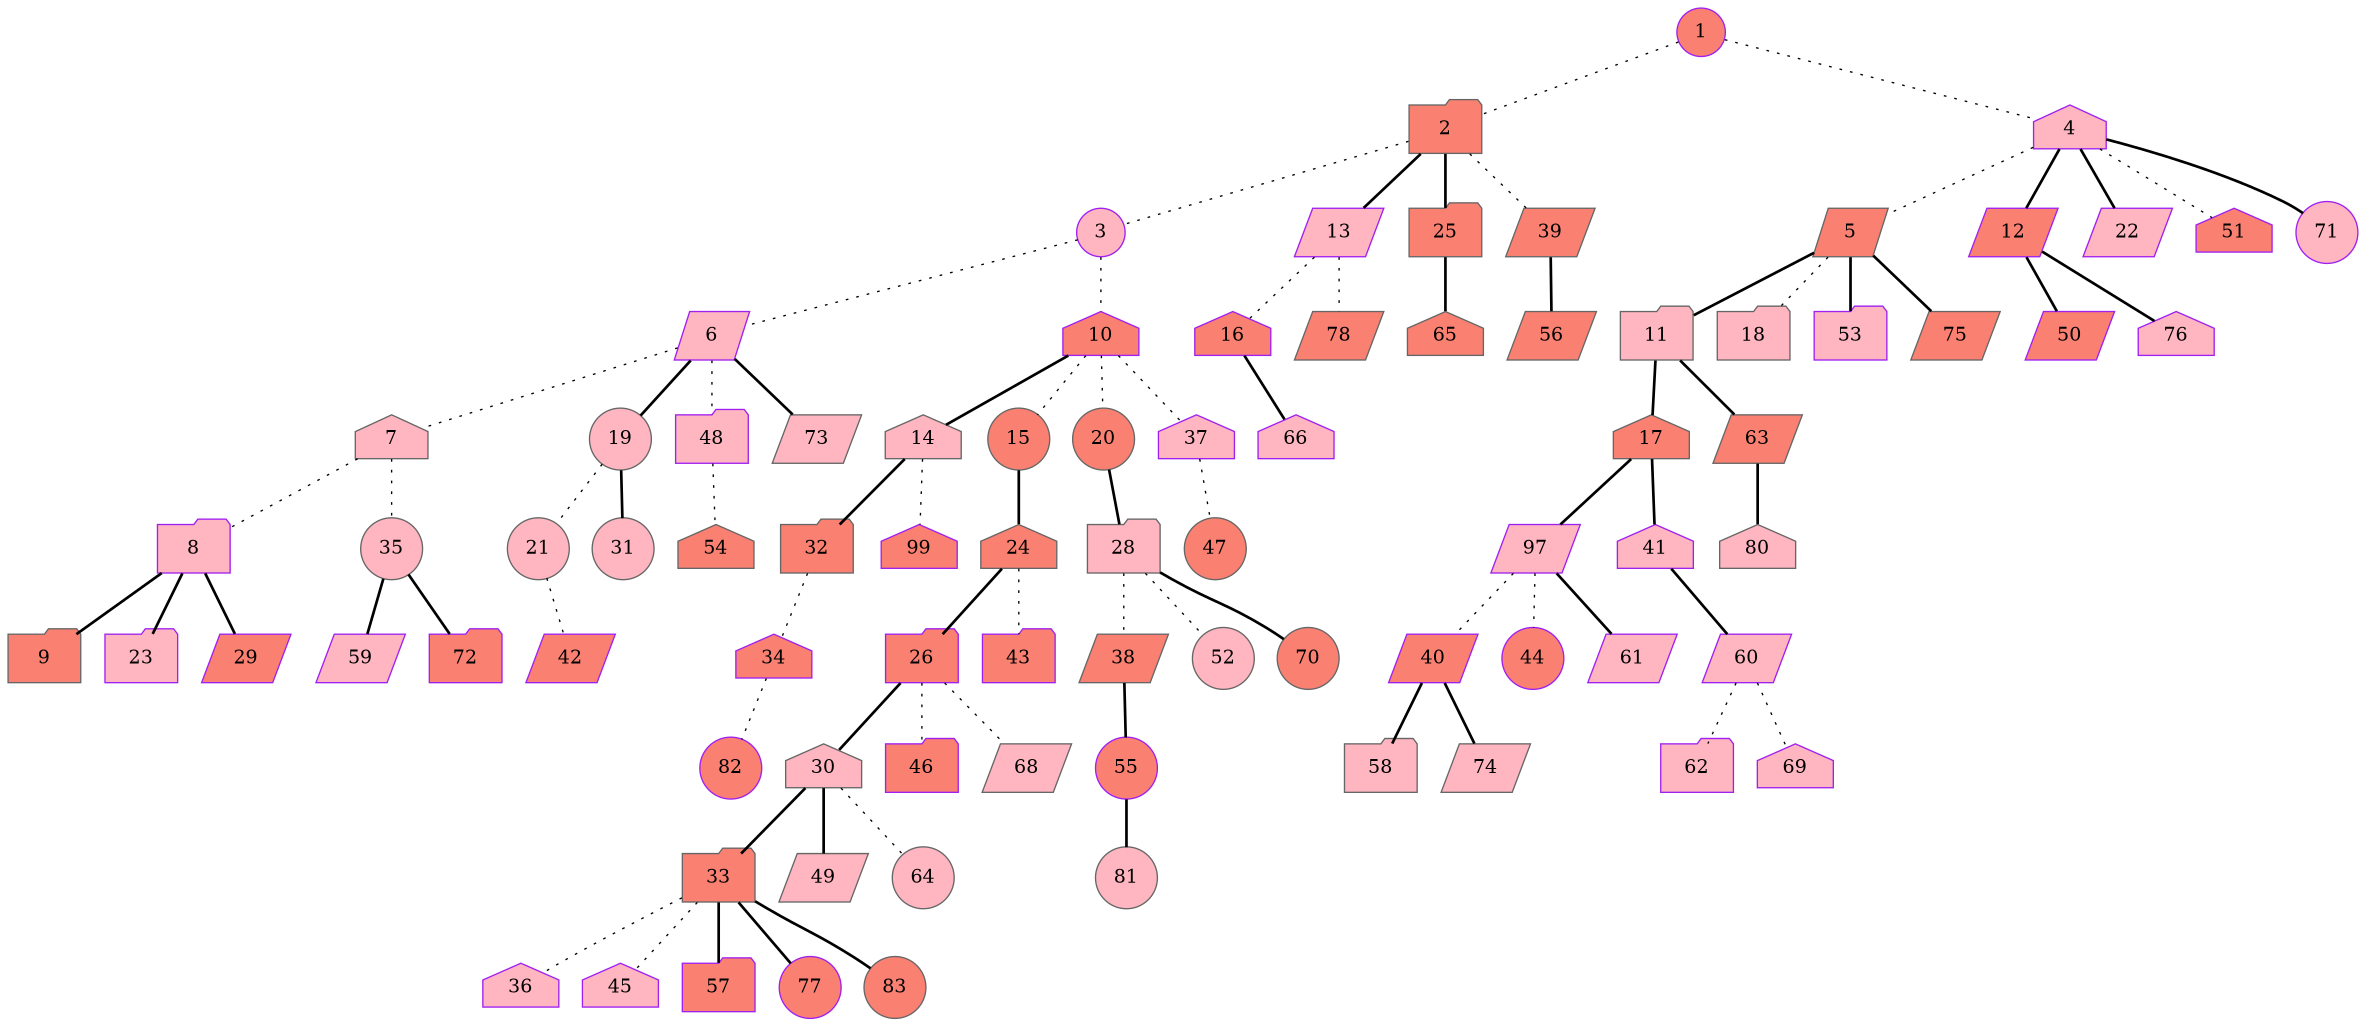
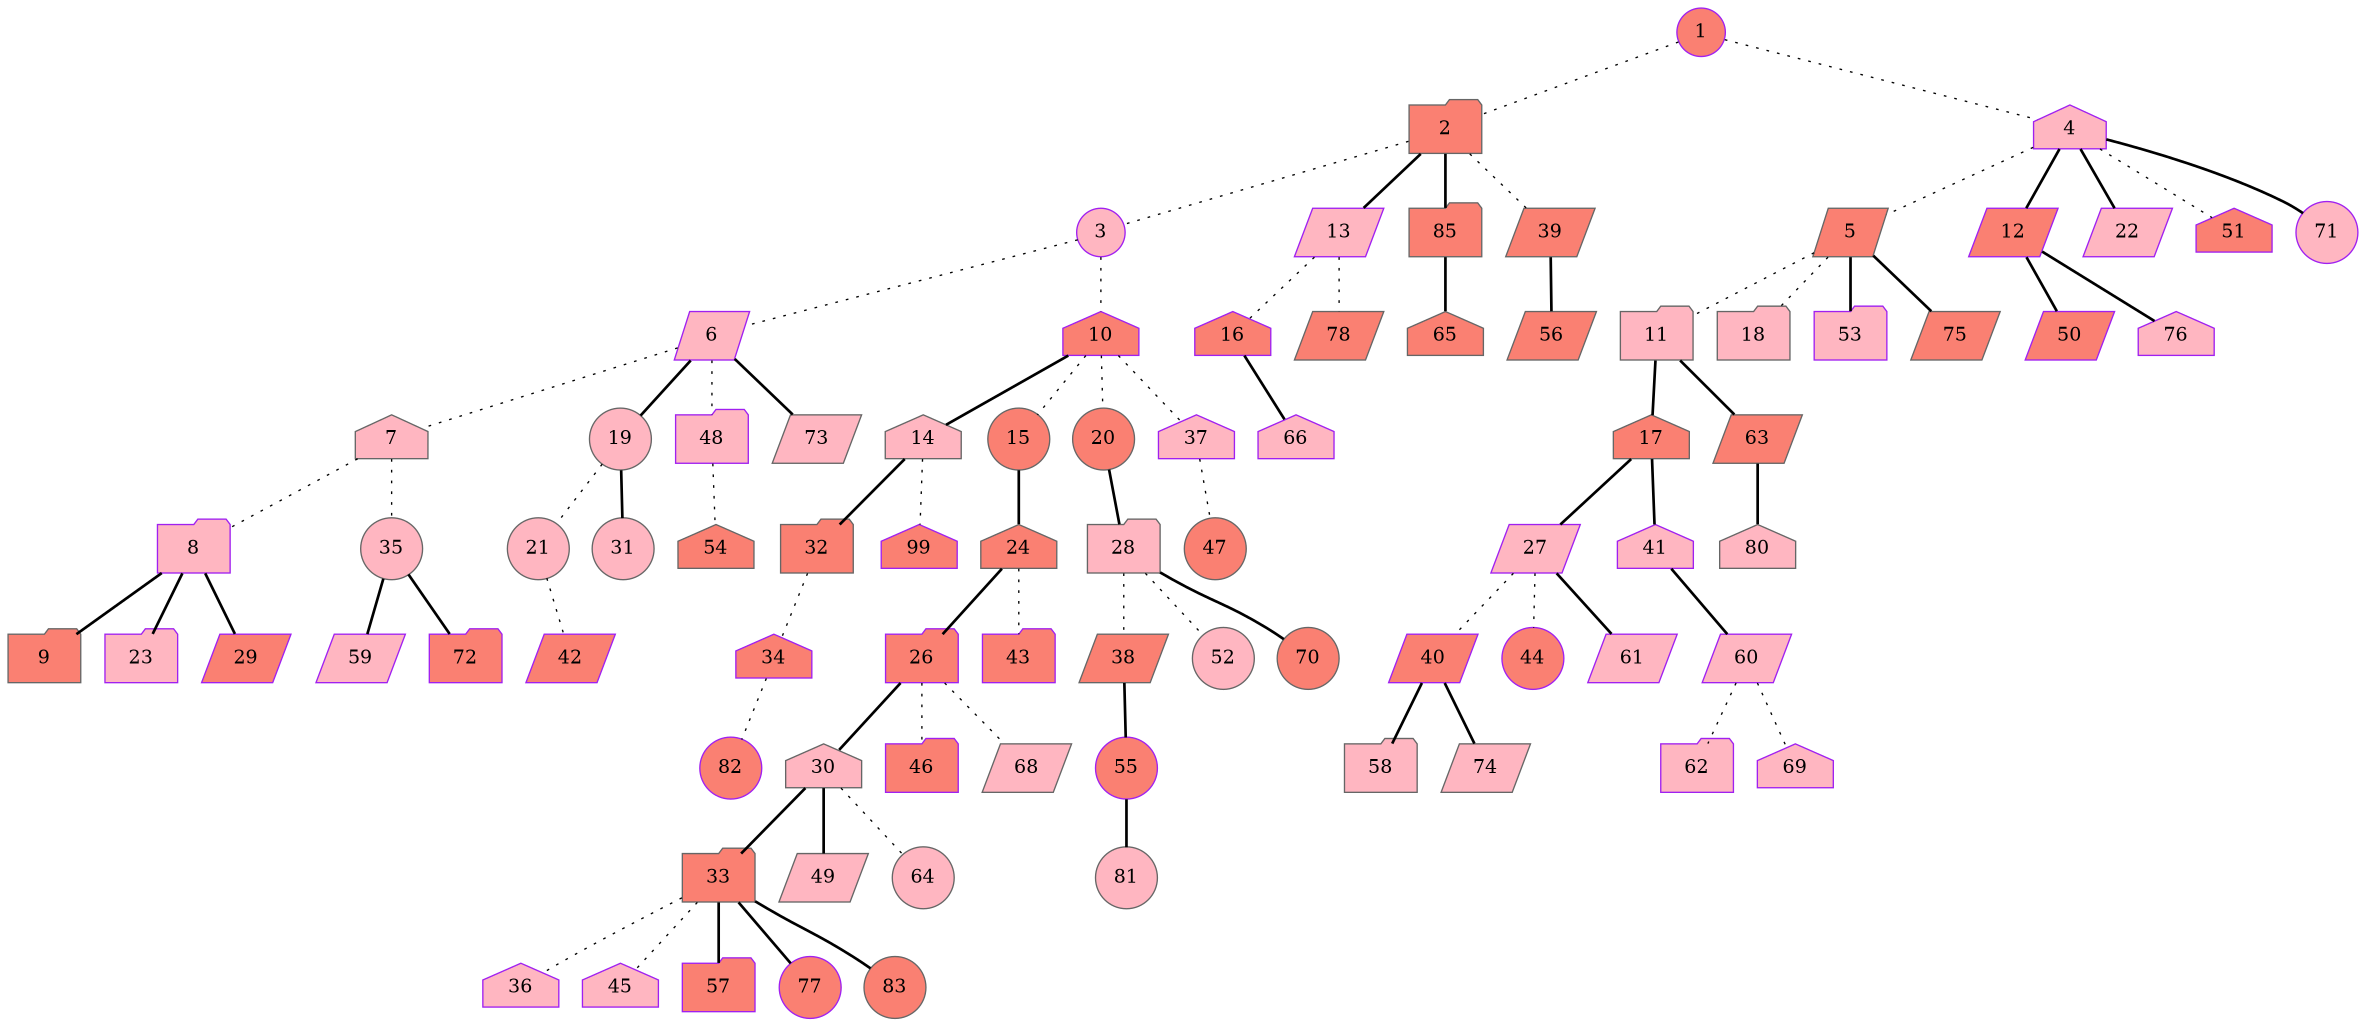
(1445, 232) -> (1445, 232)
(1754, 284) -> (1754, 284)
(1536, 549) -> (1536, 549)
